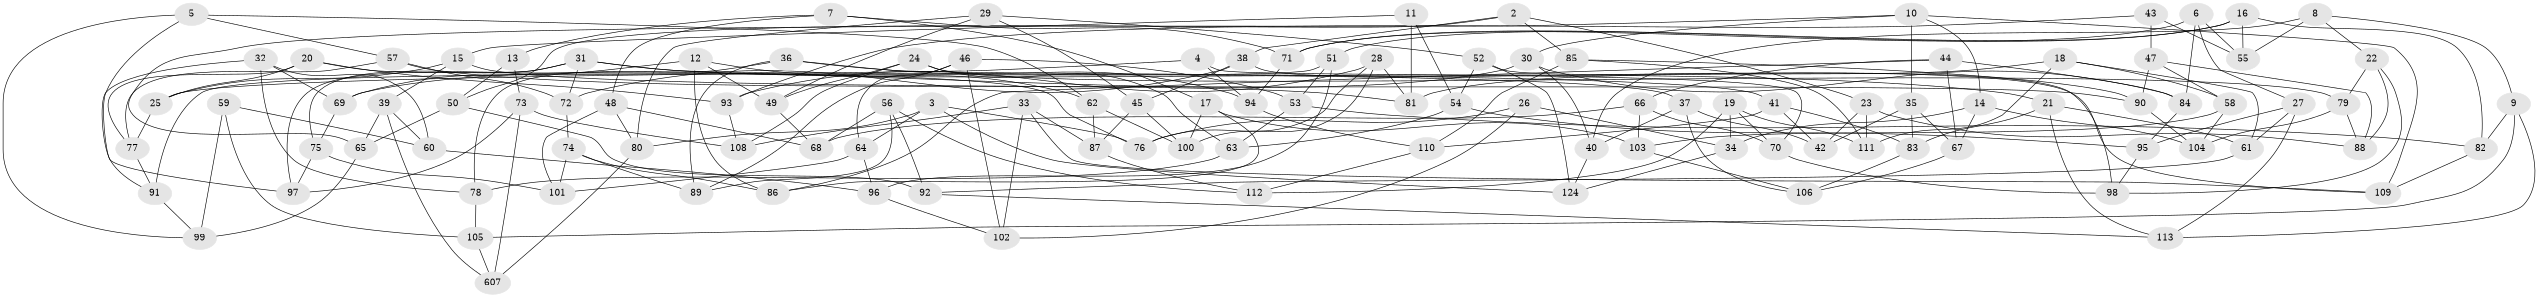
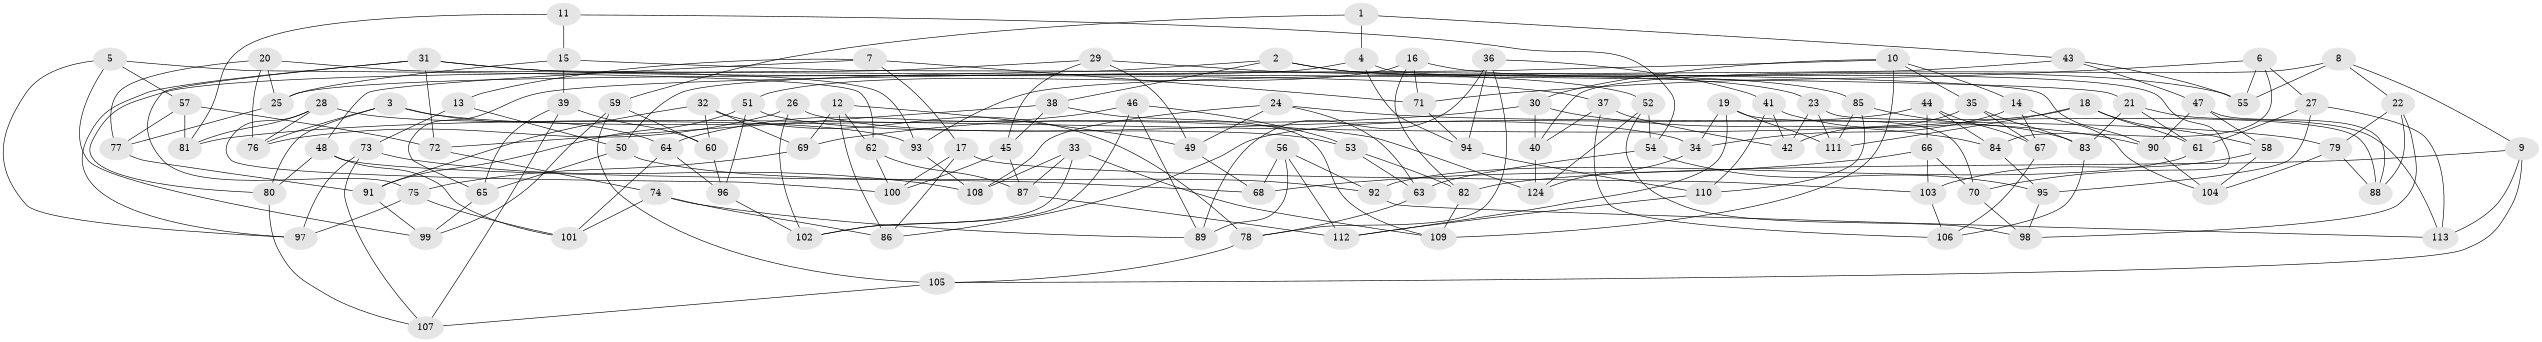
none -> (1361, 14)
(493, 283) -> (426, 328)
